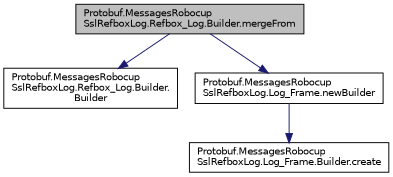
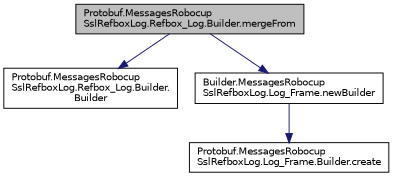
(289, 88) -> (289, 88)
